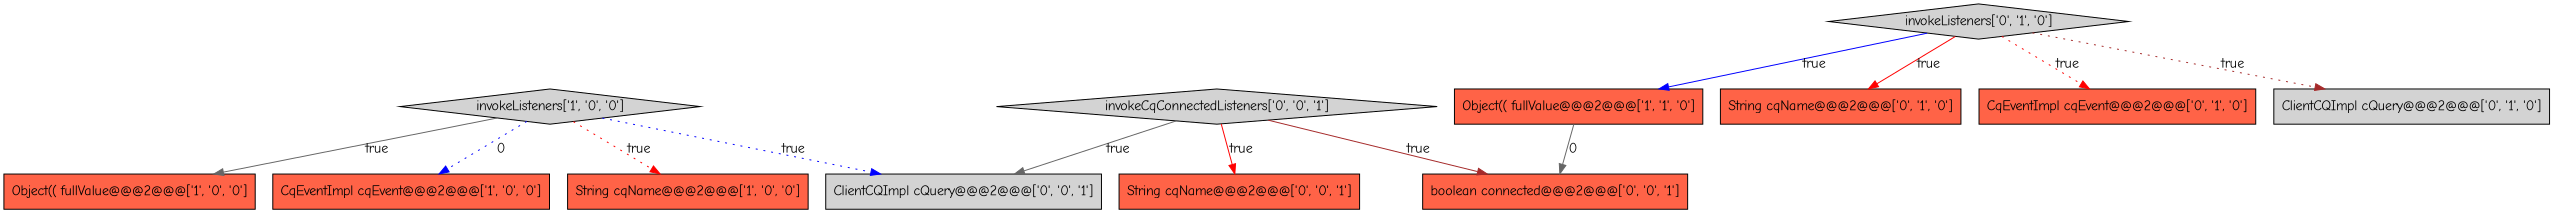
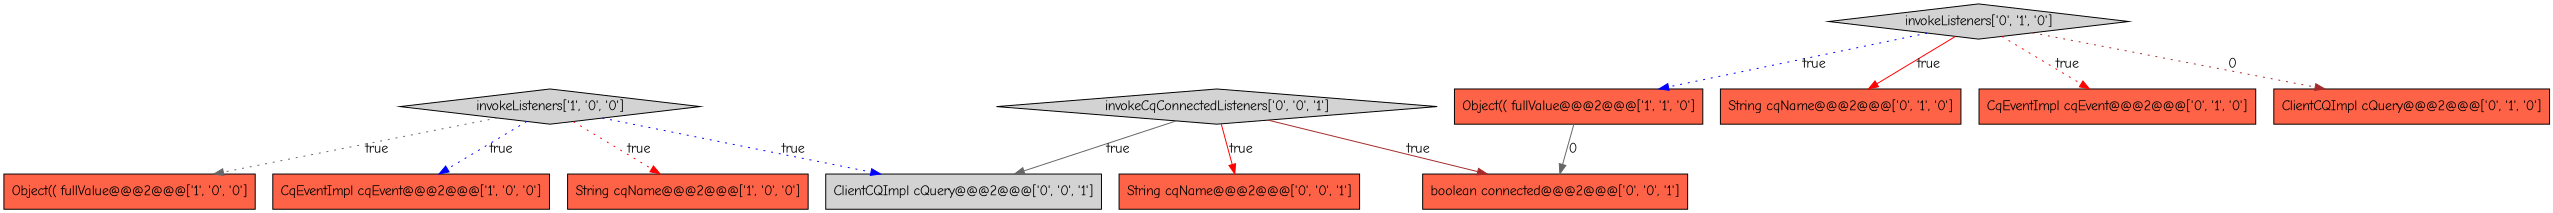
(1798, 60) -> (1798, 60)
(2233, 64) -> (2233, 64)
(2412, 107) -> (2412, 107)
(360, 145) -> (360, 145)
(501, 149) -> (501, 149)
